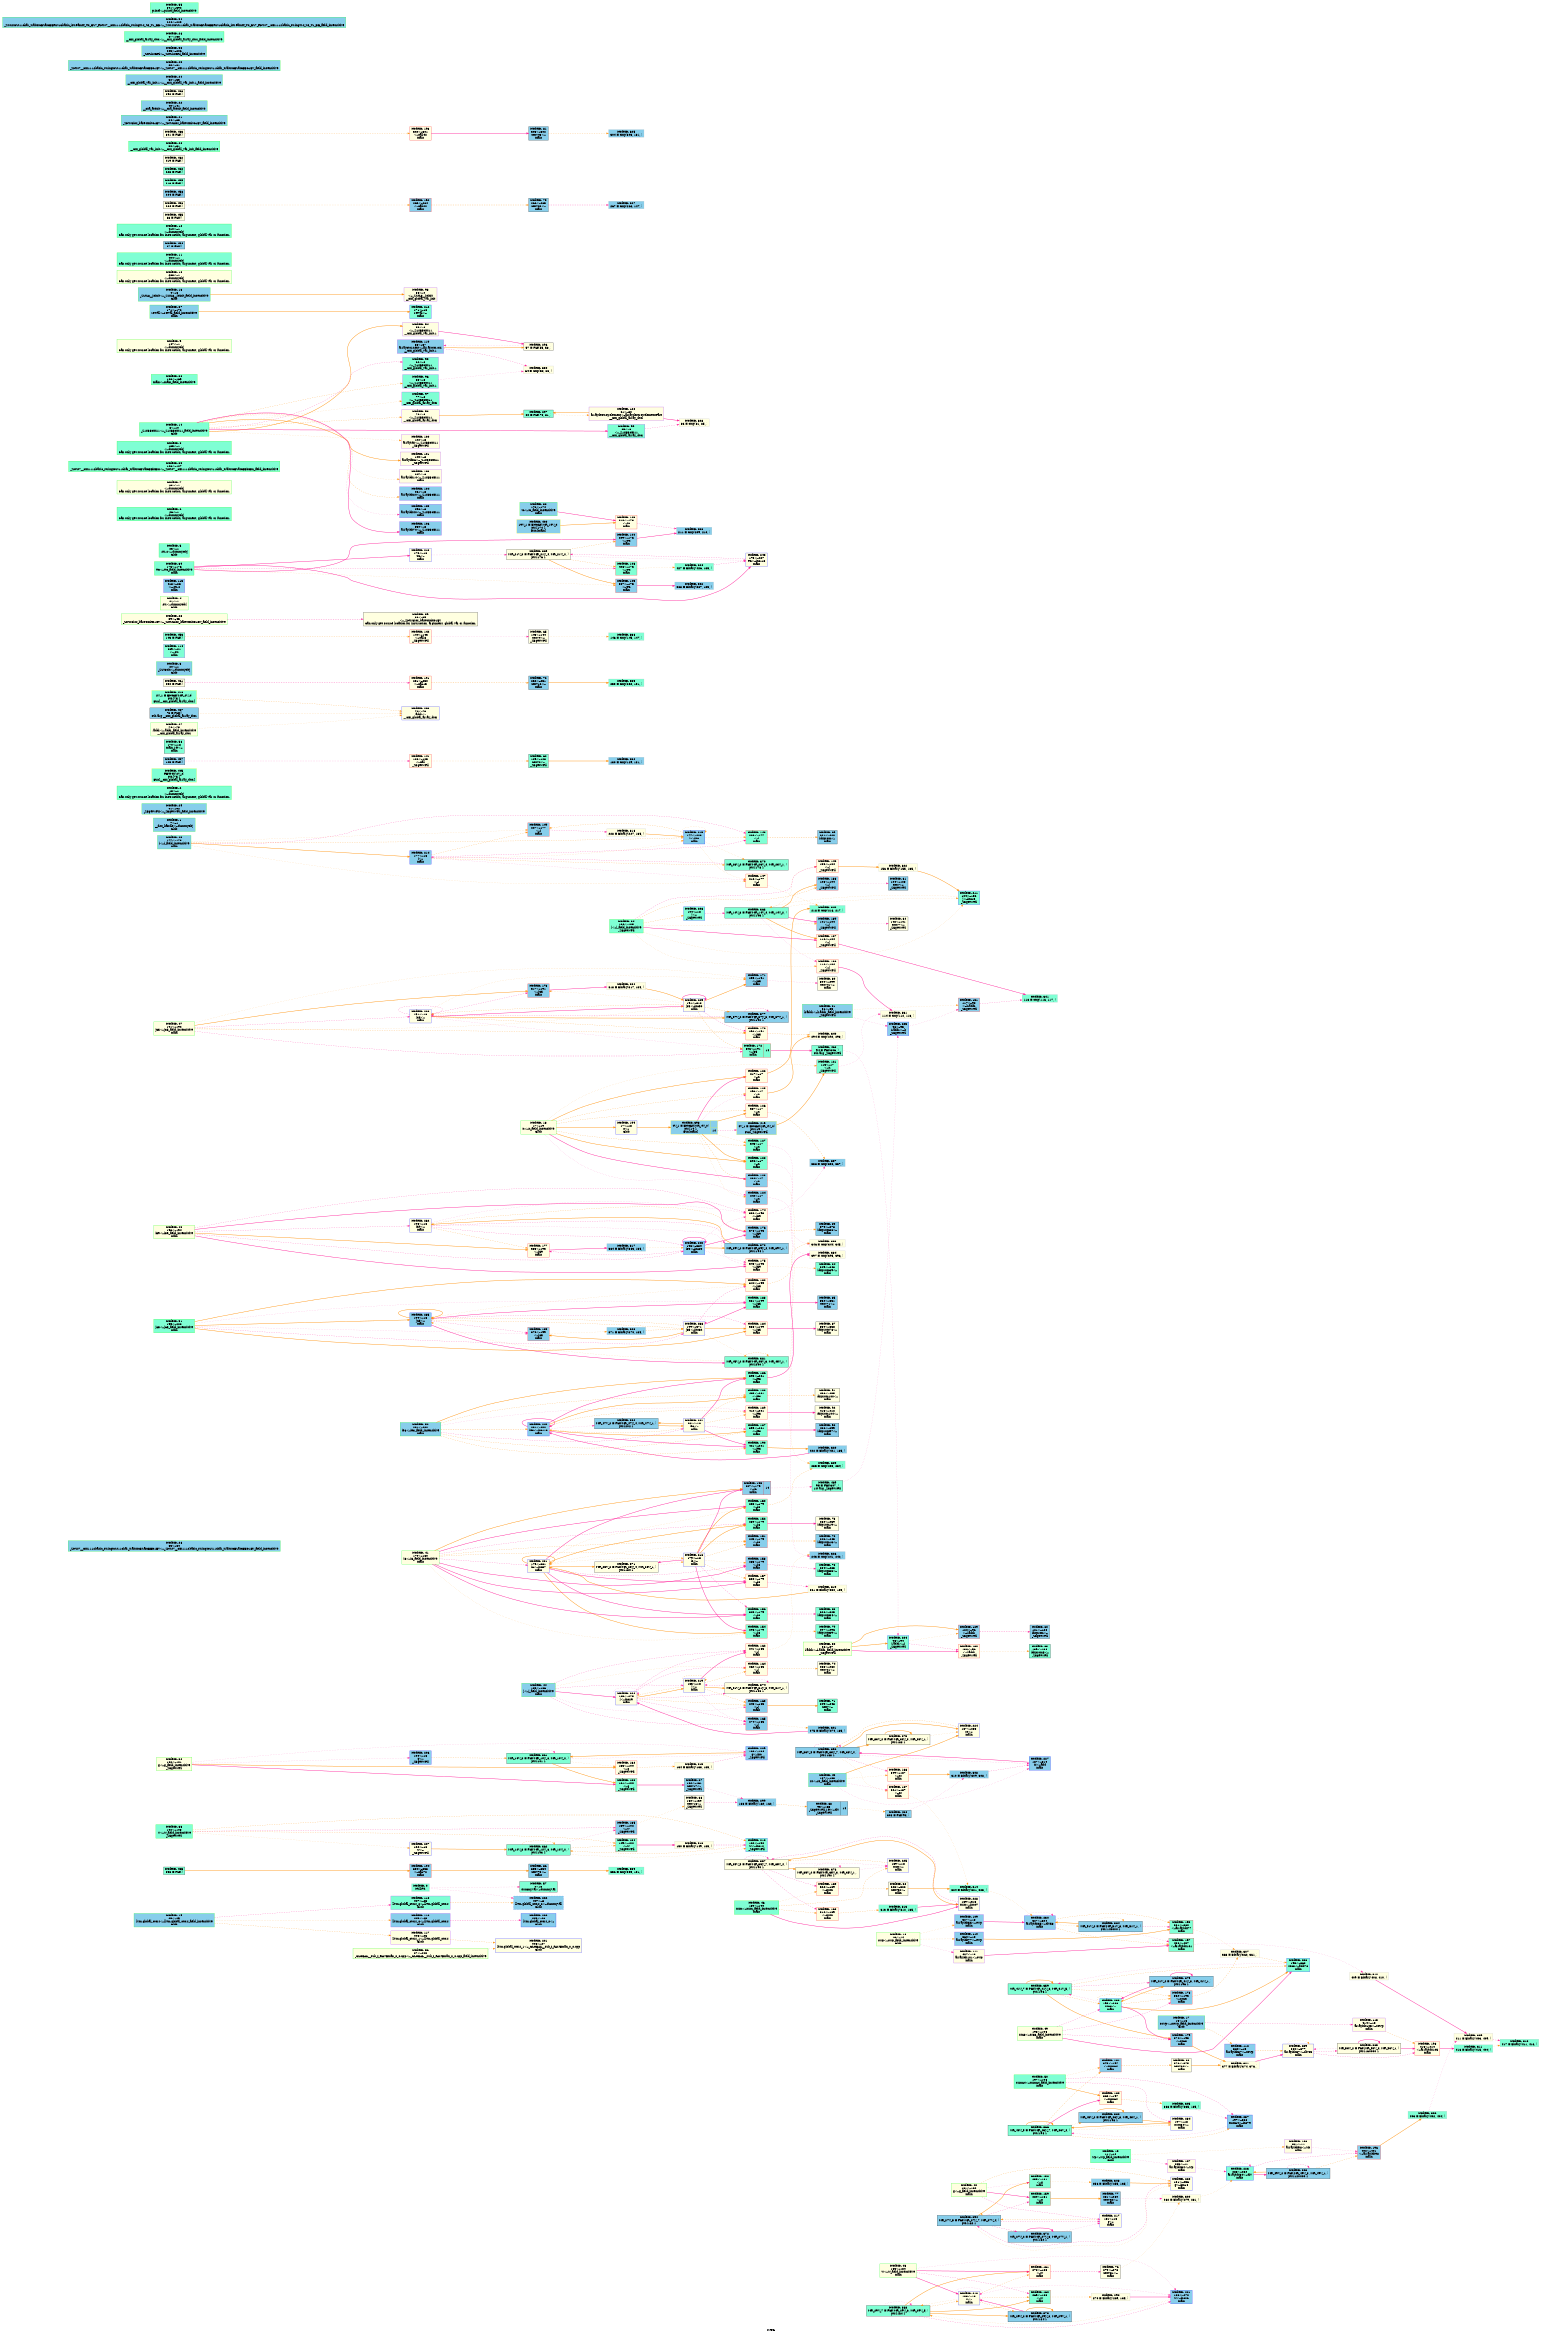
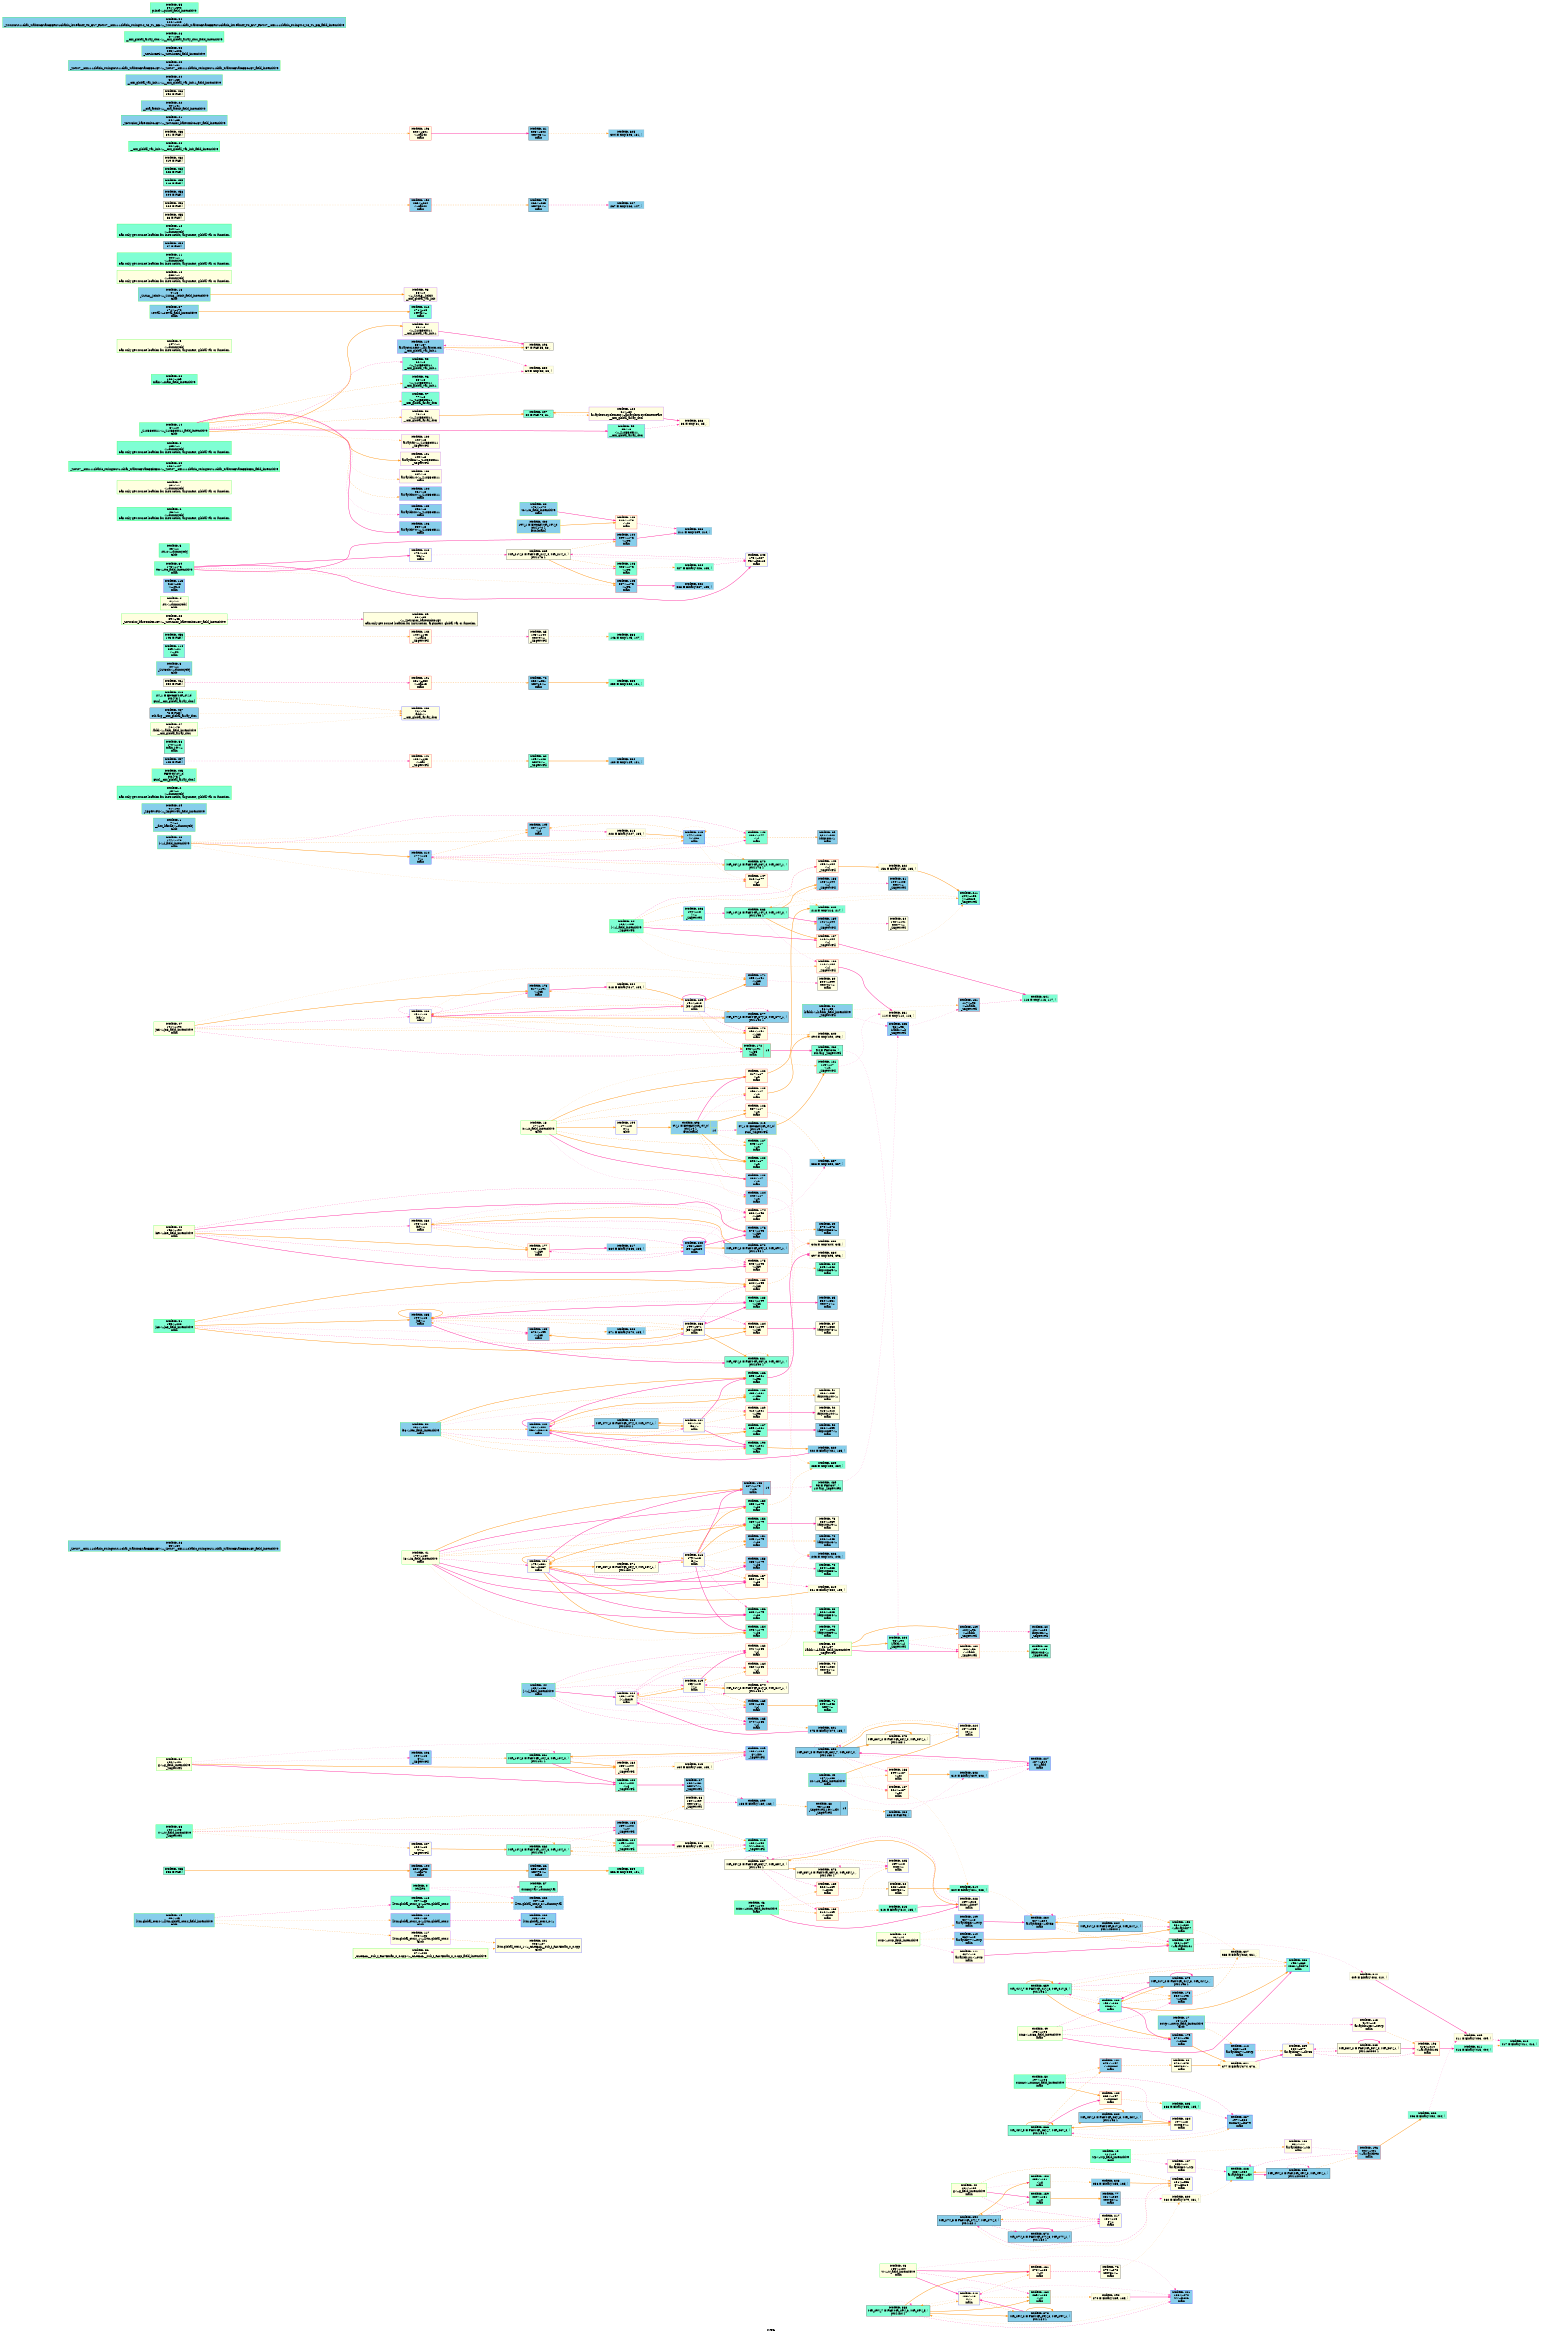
(725, 1345) -> (725, 1345)
(592, 1764) -> (592, 1764)
(582, 1774) -> (582, 1774)
